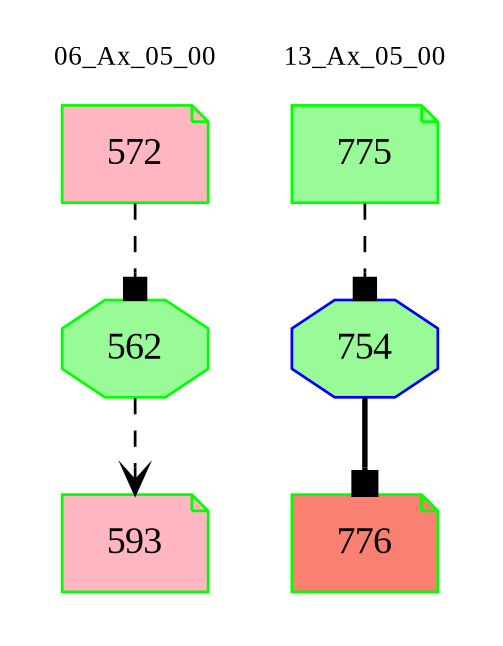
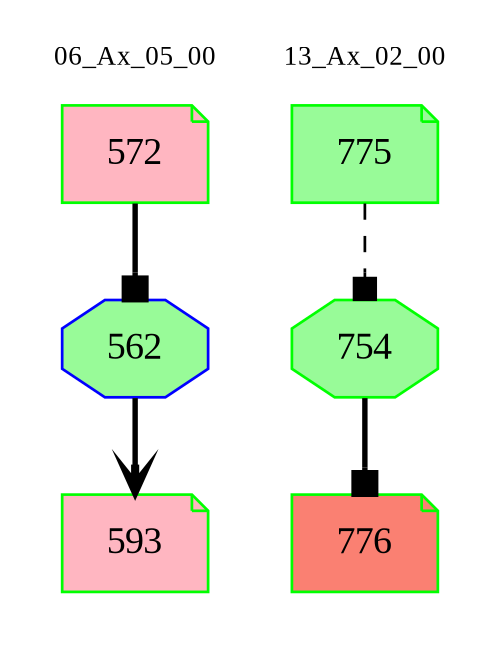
(366, 58) -> (366, 58)
(135, 238) -> (135, 238)
(135, 349) -> (135, 349)
(365, 349) -> (365, 349)
(135, 433) -> (135, 433)
